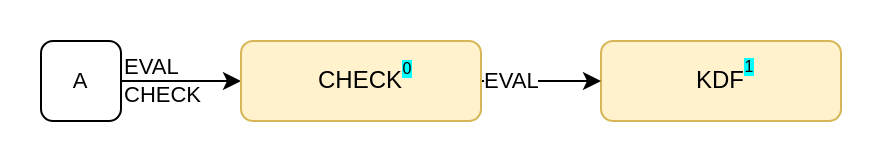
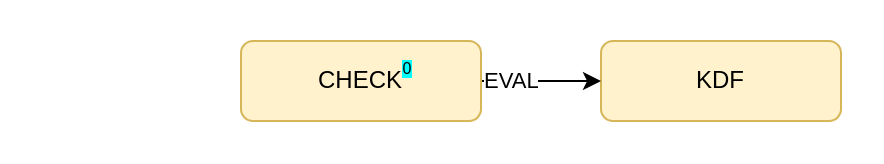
(749, 65) -> none
(81, 81) -> none
(174, 81) -> none
